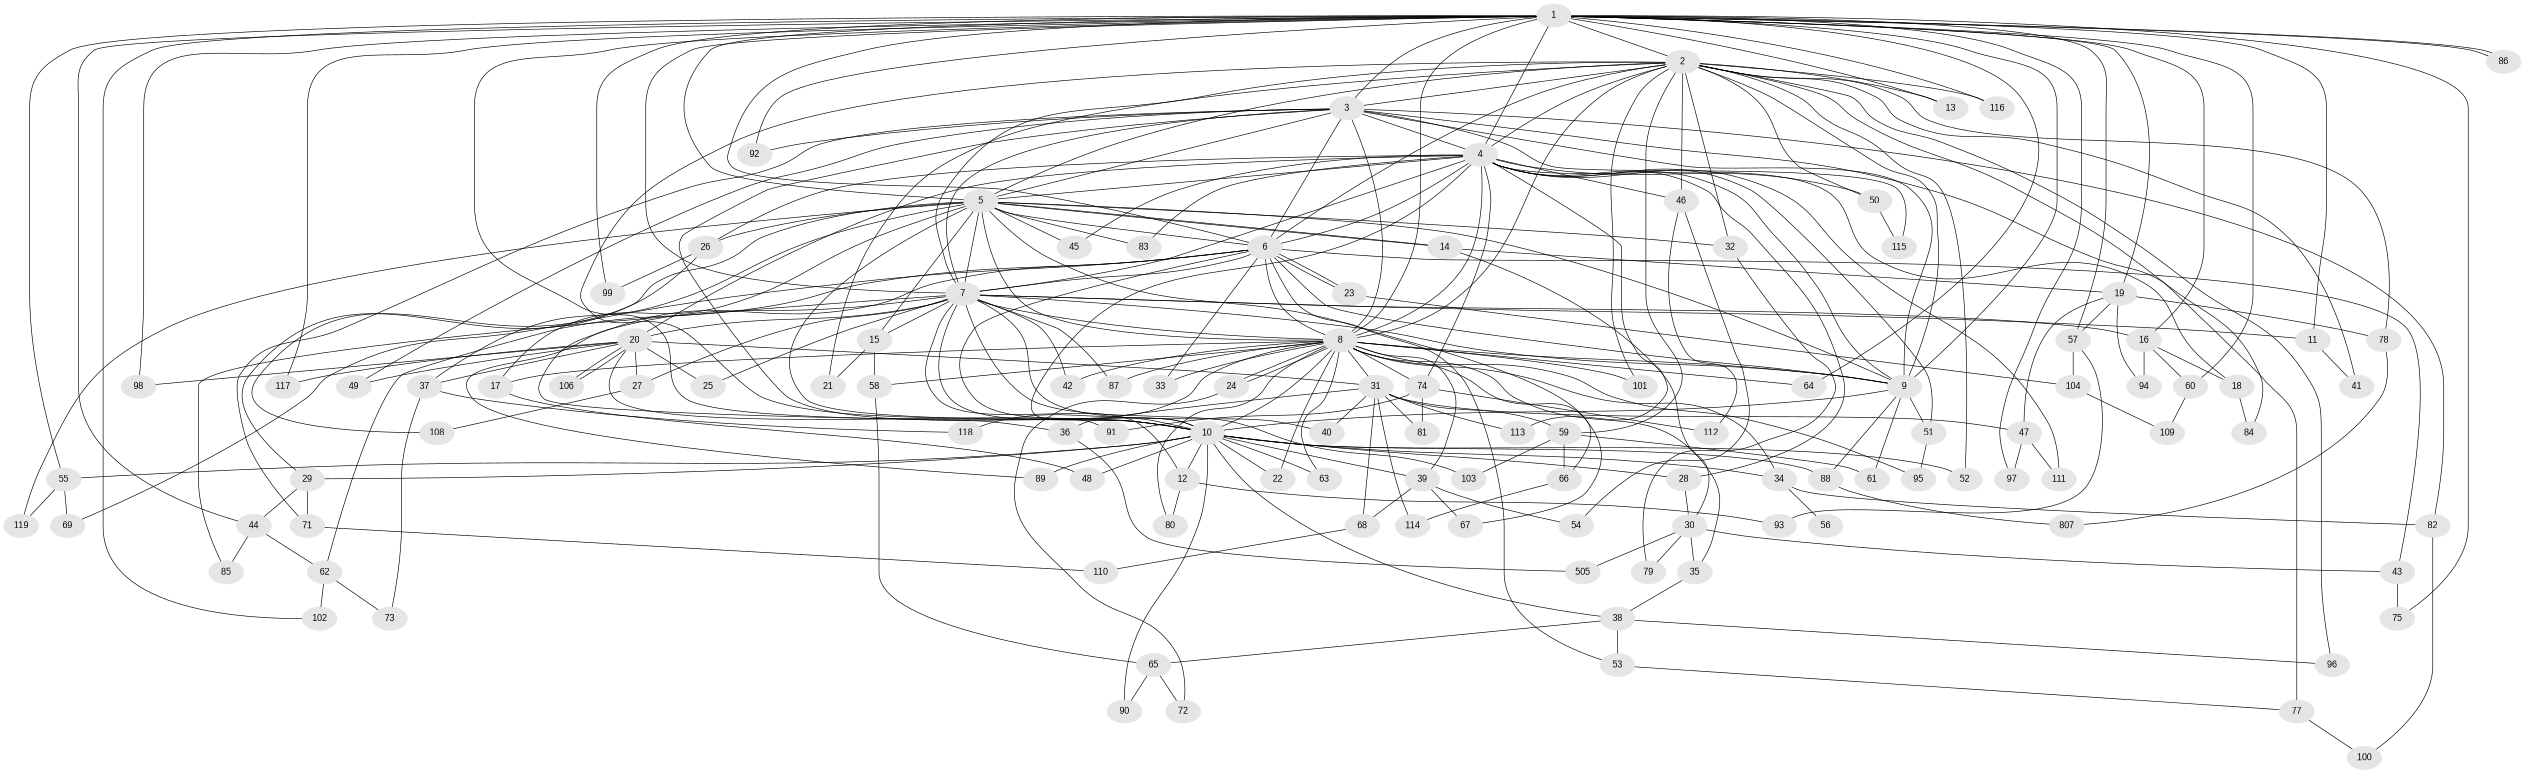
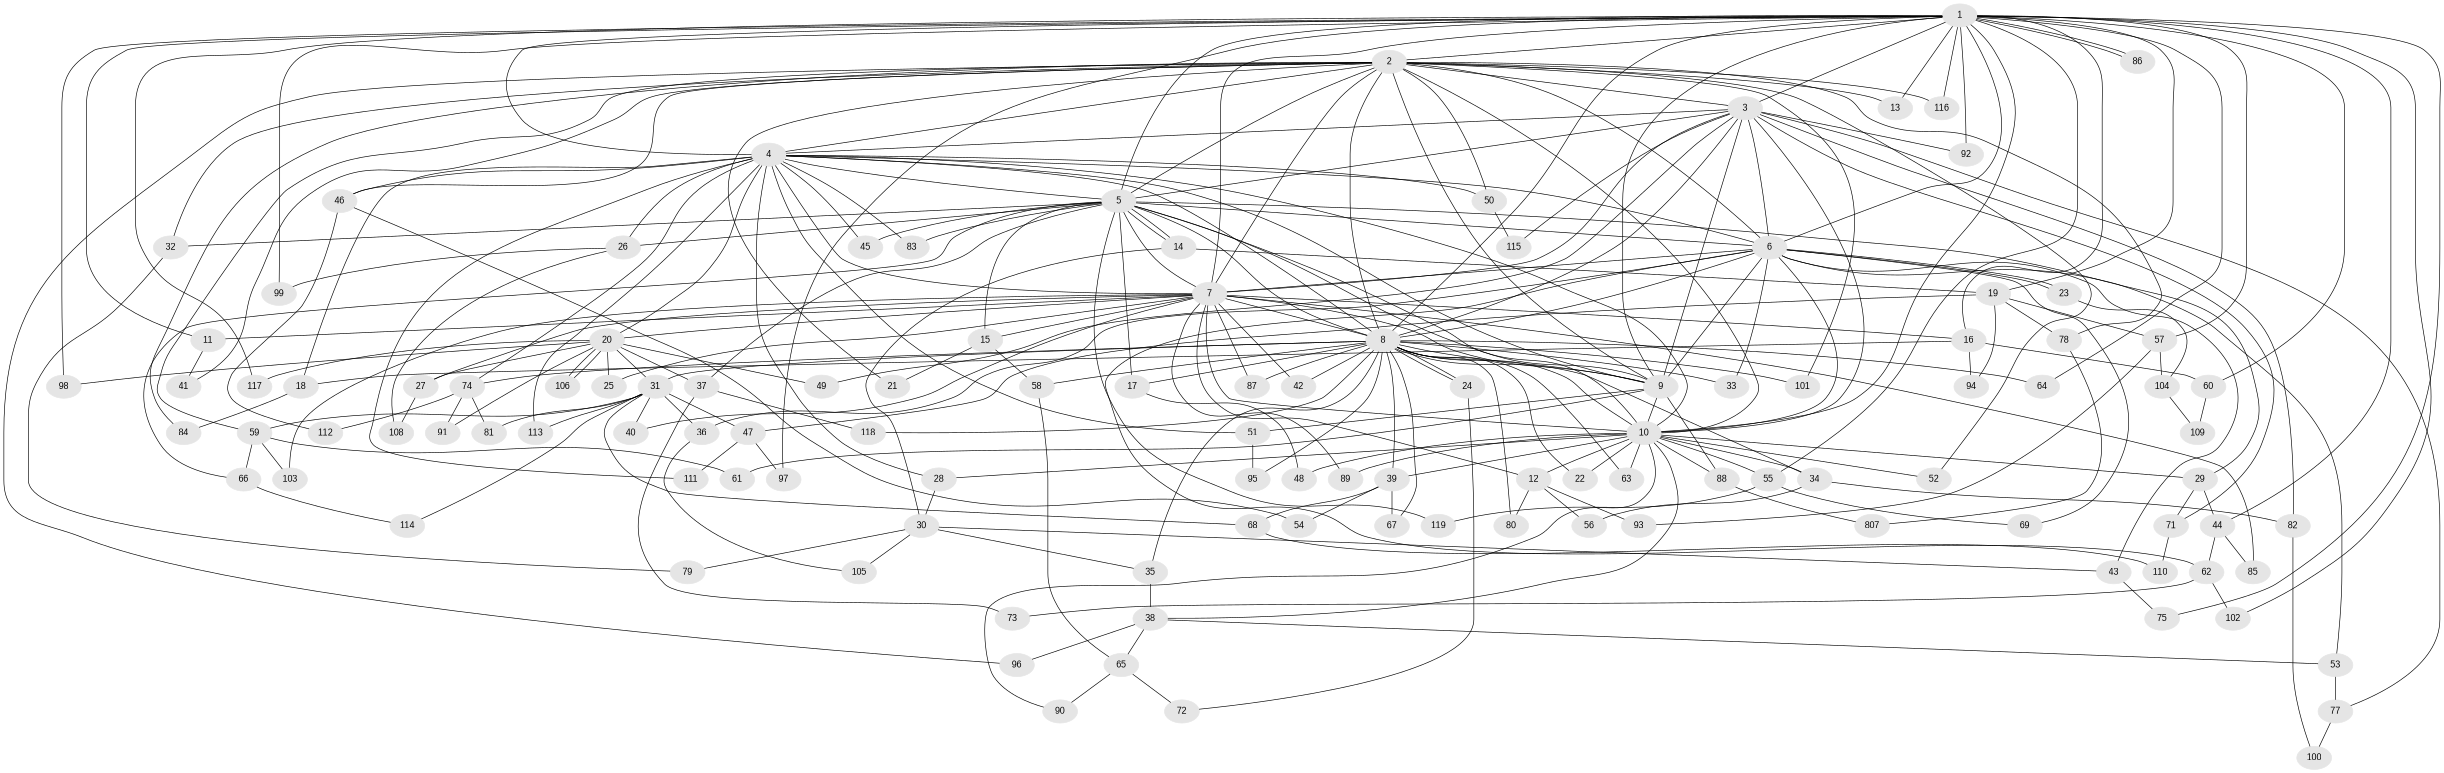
none -> (1562, 503)
(1583, 572) -> (859, 572)
